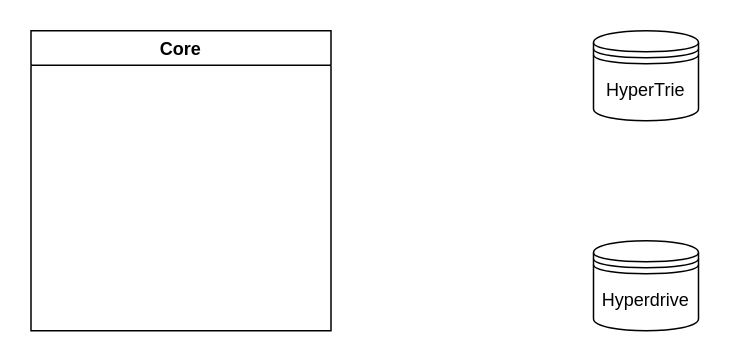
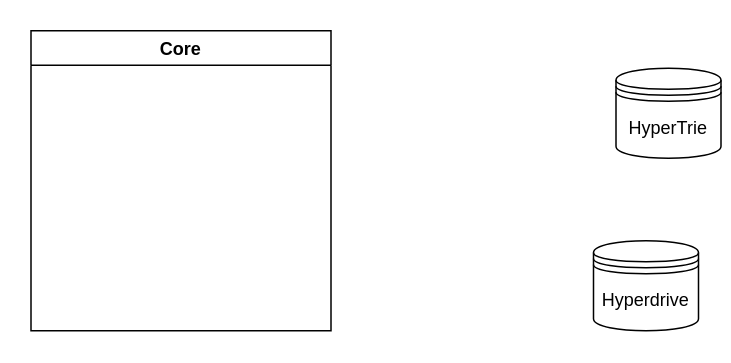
(646, 76) -> (668, 113)
